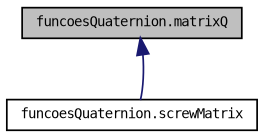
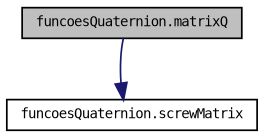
(143, 78) -> (121, 60)
